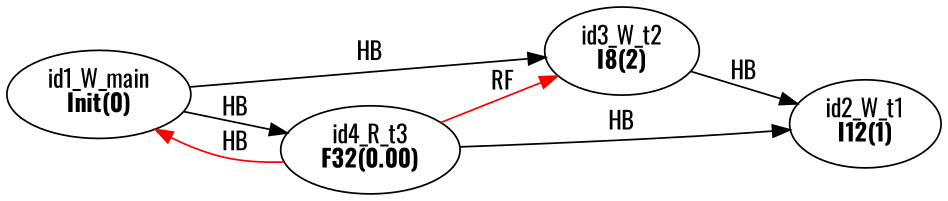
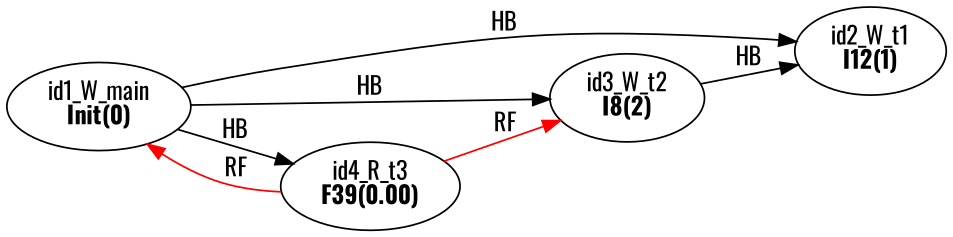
(616, 140) -> (479, 40)
(236, 144) -> (236, 170)
(370, 160) -> (370, 197)
